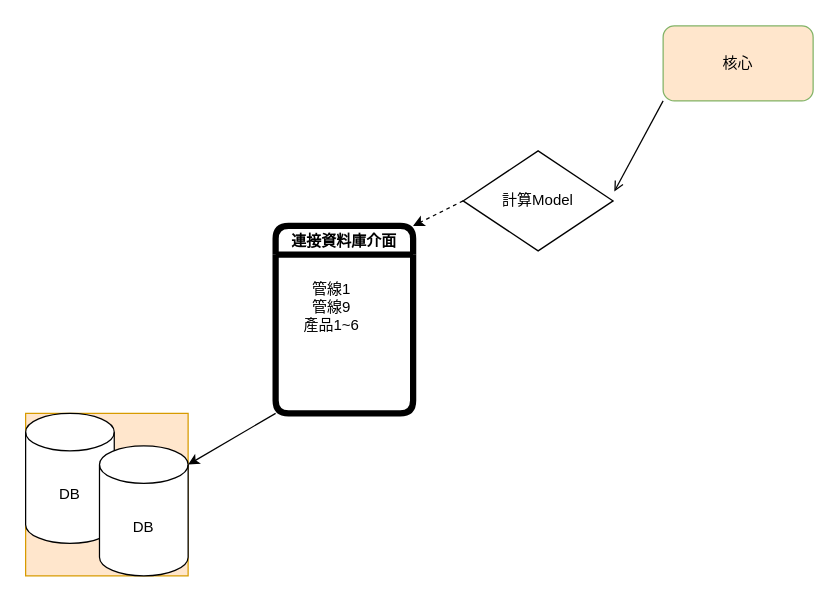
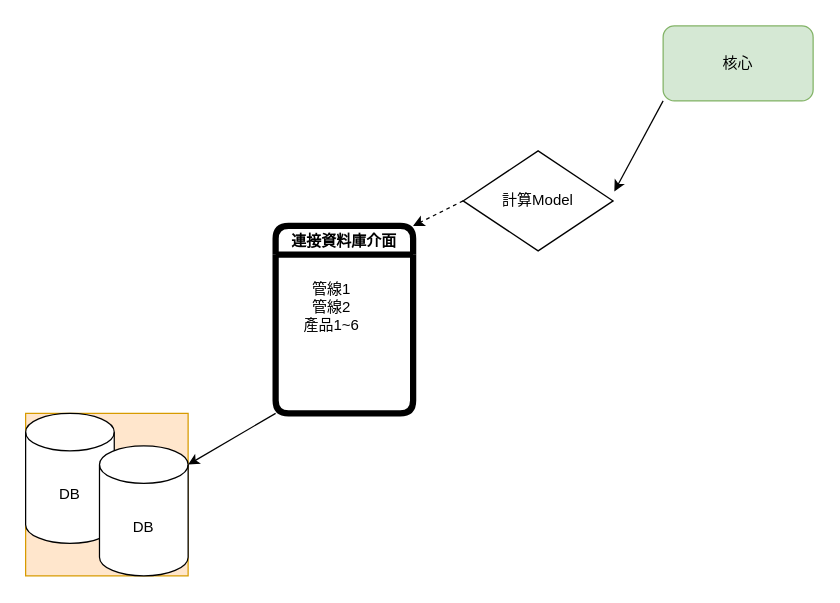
(738, 63) -> (738, 63)
(618, 185) -> (619, 182)
(332, 307) -> (332, 307)
